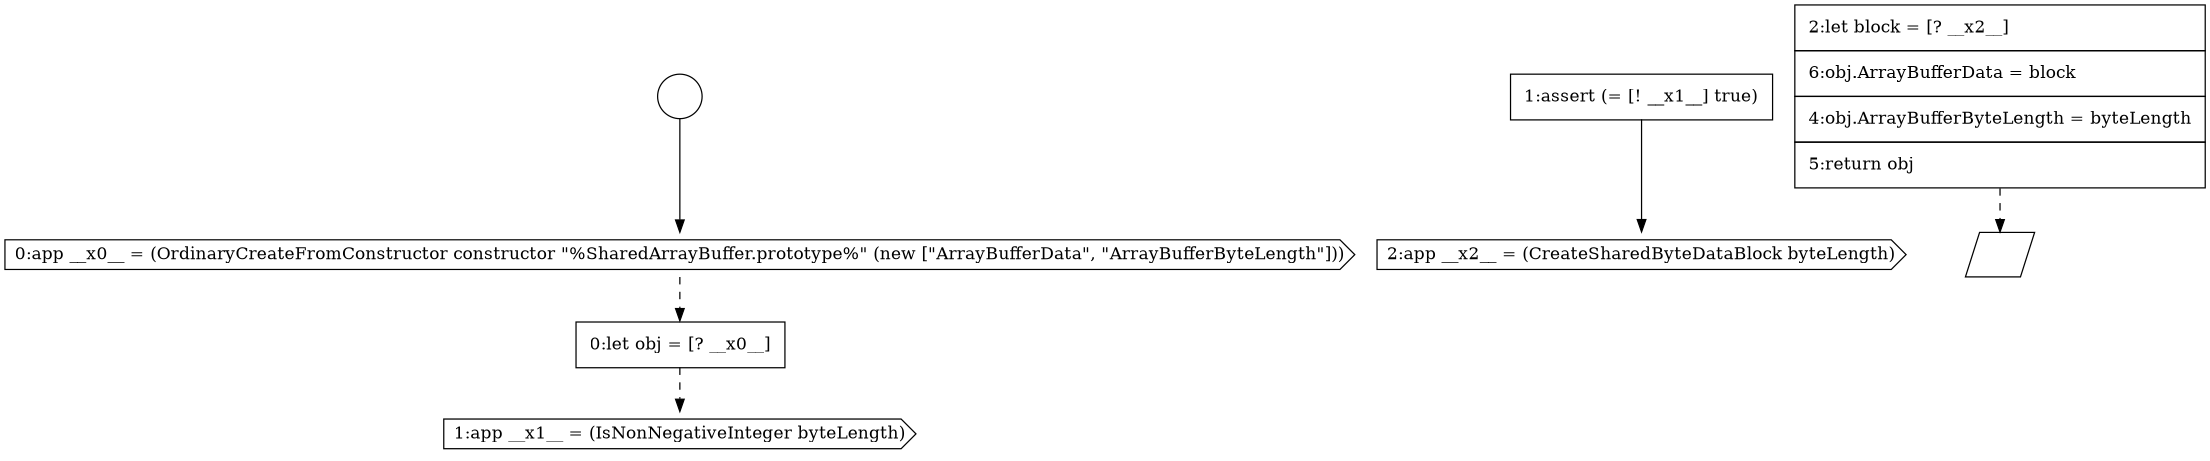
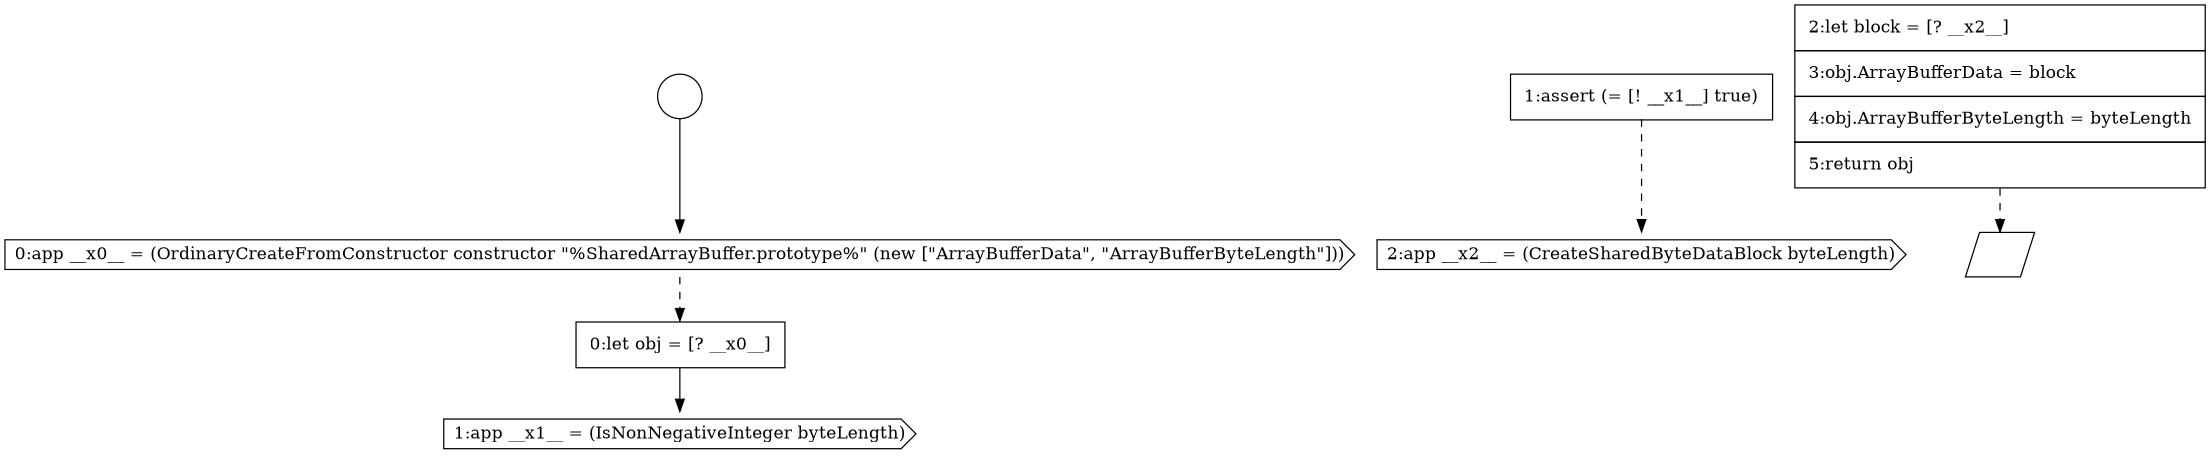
(1943, 73) -> (1943, 73)
(1642, 169) -> (1642, 169)
(680, 383) -> (680, 383)
